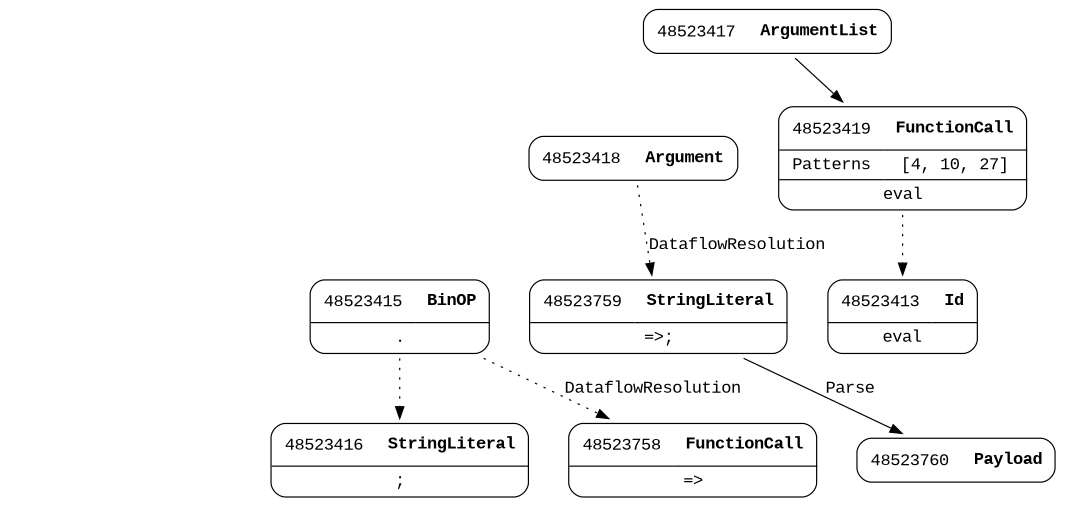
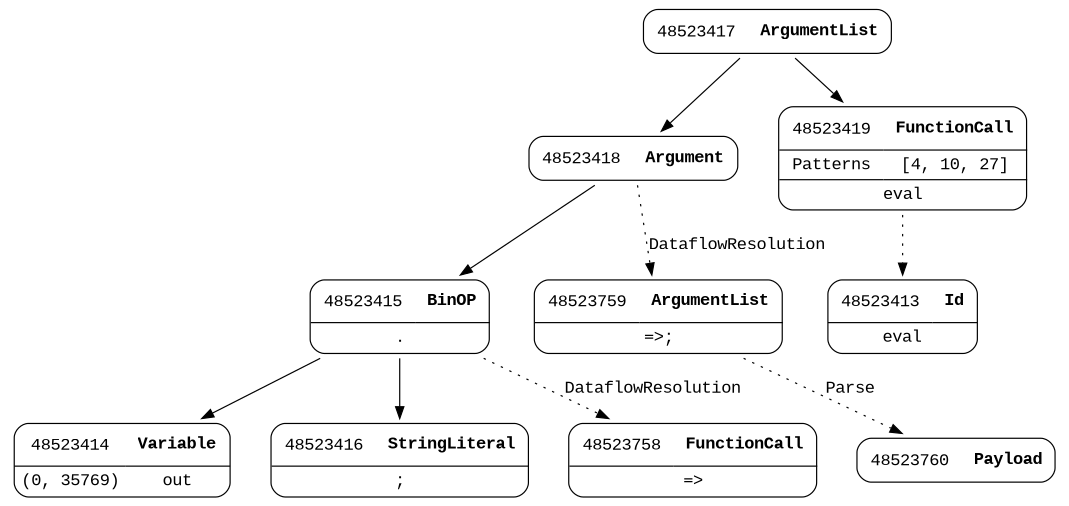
none -> (705, 90)
none -> (533, 227)
(710, 300) -> (710, 300)
(400, 382) -> (400, 382)
(817, 393) -> (817, 393)
none -> (122, 460)
